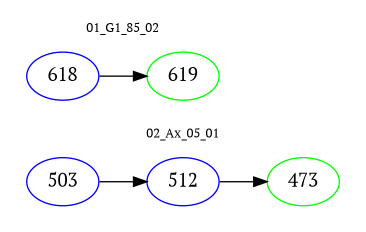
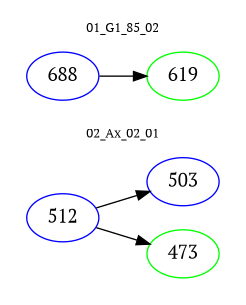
(63, 76) -> (63, 76)
(183, 134) -> (123, 134)
(116, 182) -> (117, 202)
